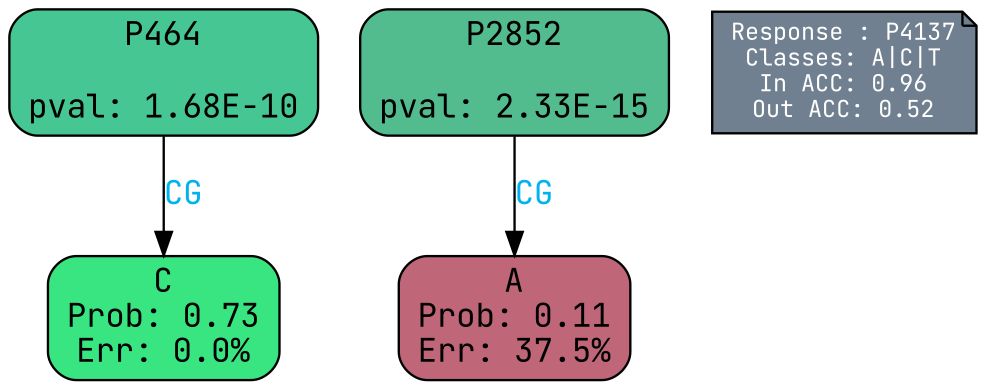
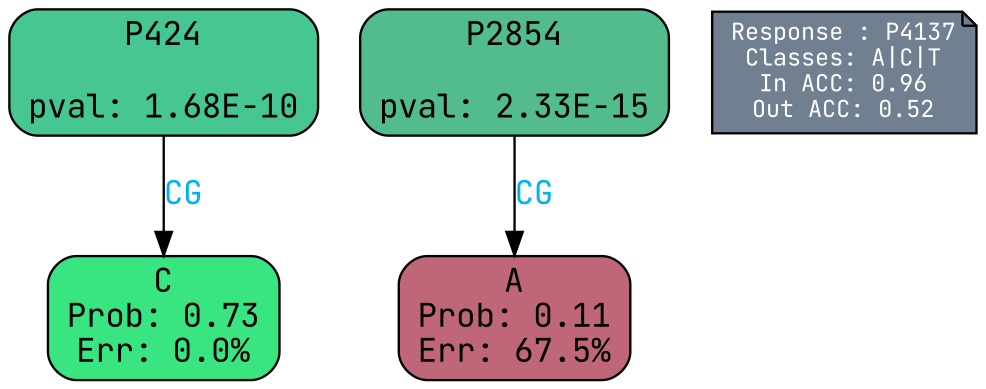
(164, 73) -> (164, 73)
(515, 73) -> (515, 73)
(515, 318) -> (515, 318)
